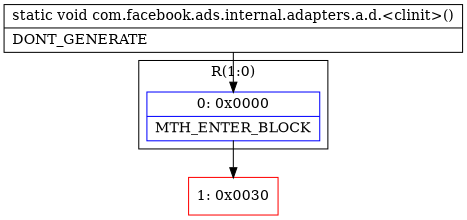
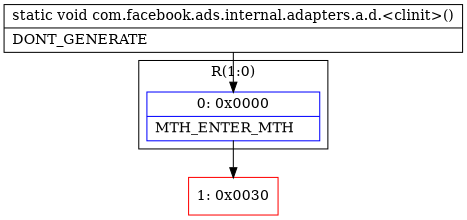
(233, 128) -> (225, 128)
